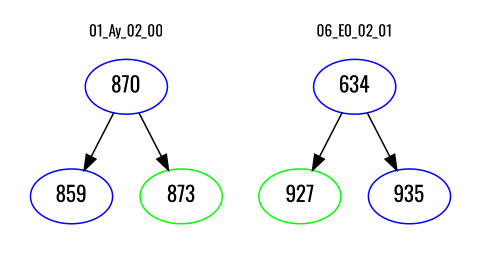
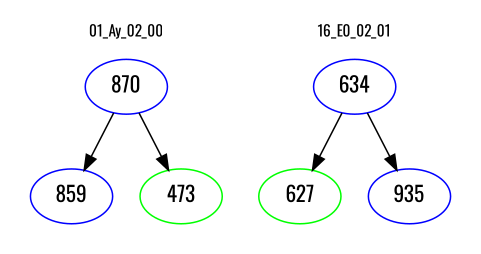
(355, 33) -> (355, 33)
(181, 196) -> (181, 196)
(300, 196) -> (300, 196)
